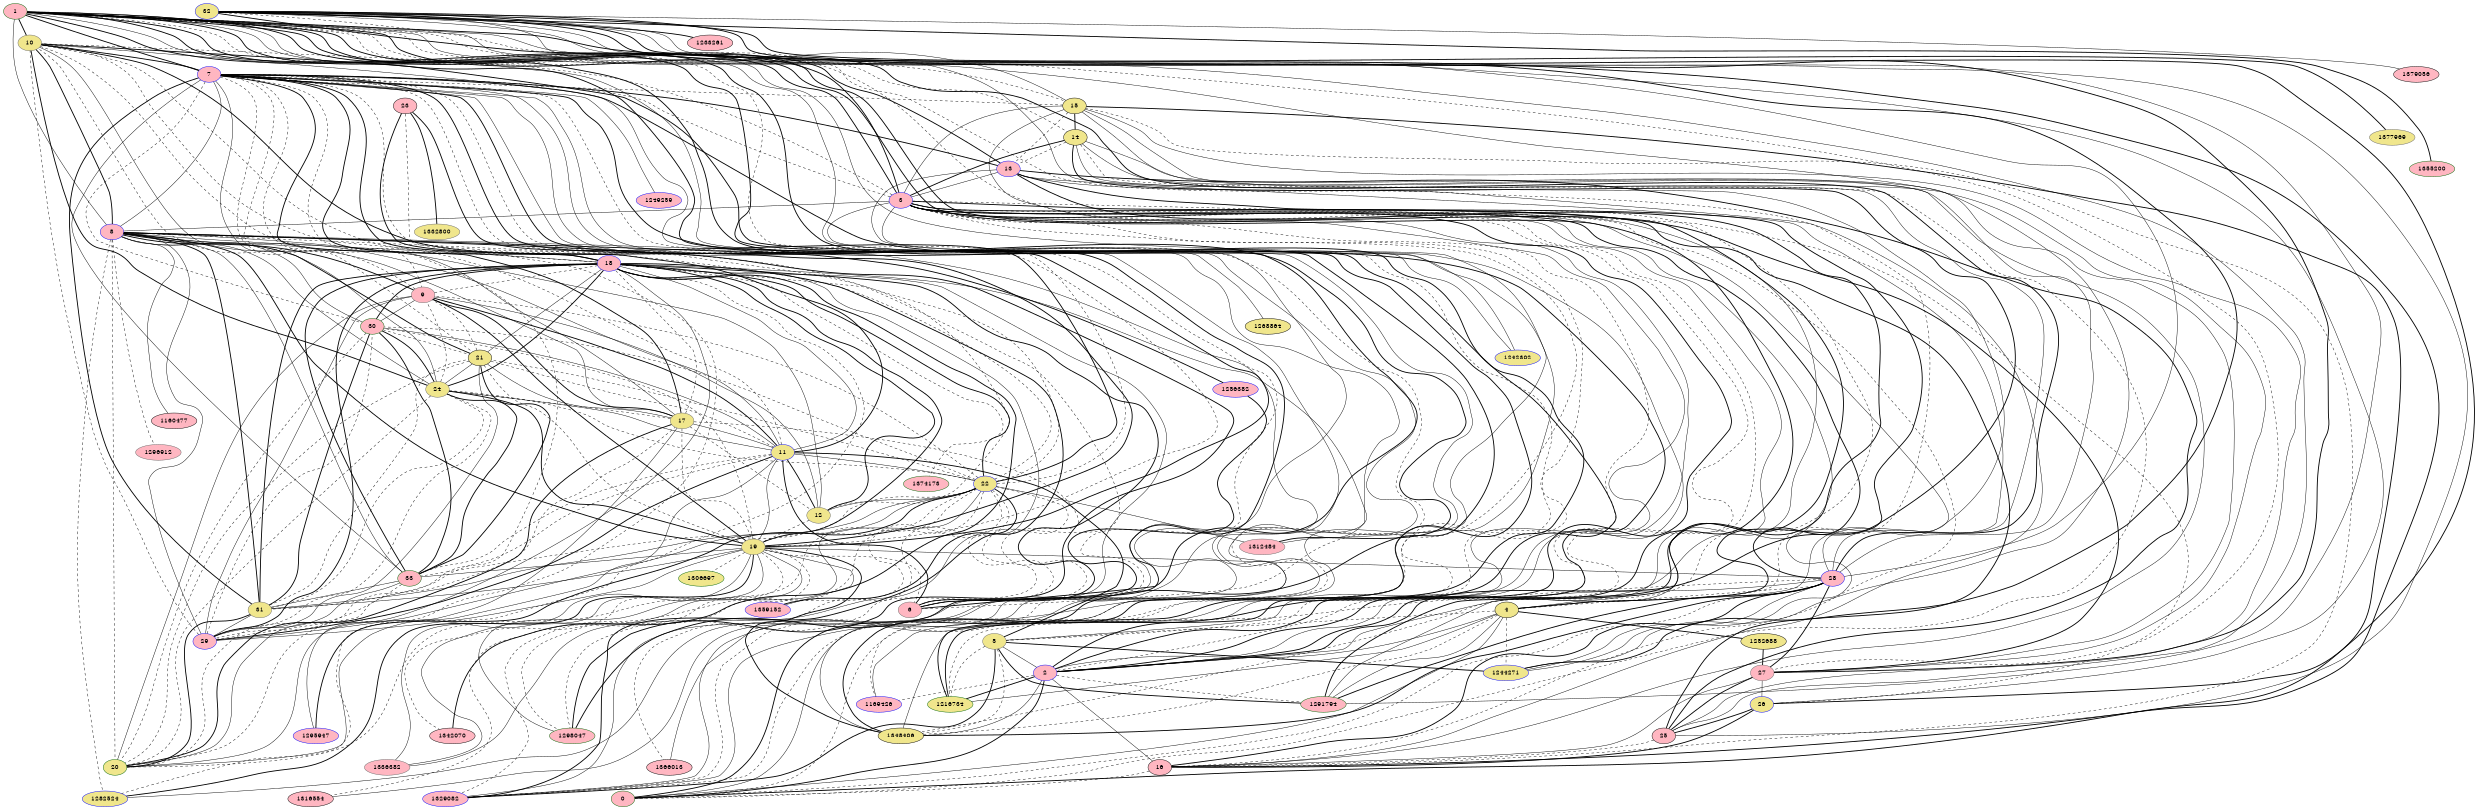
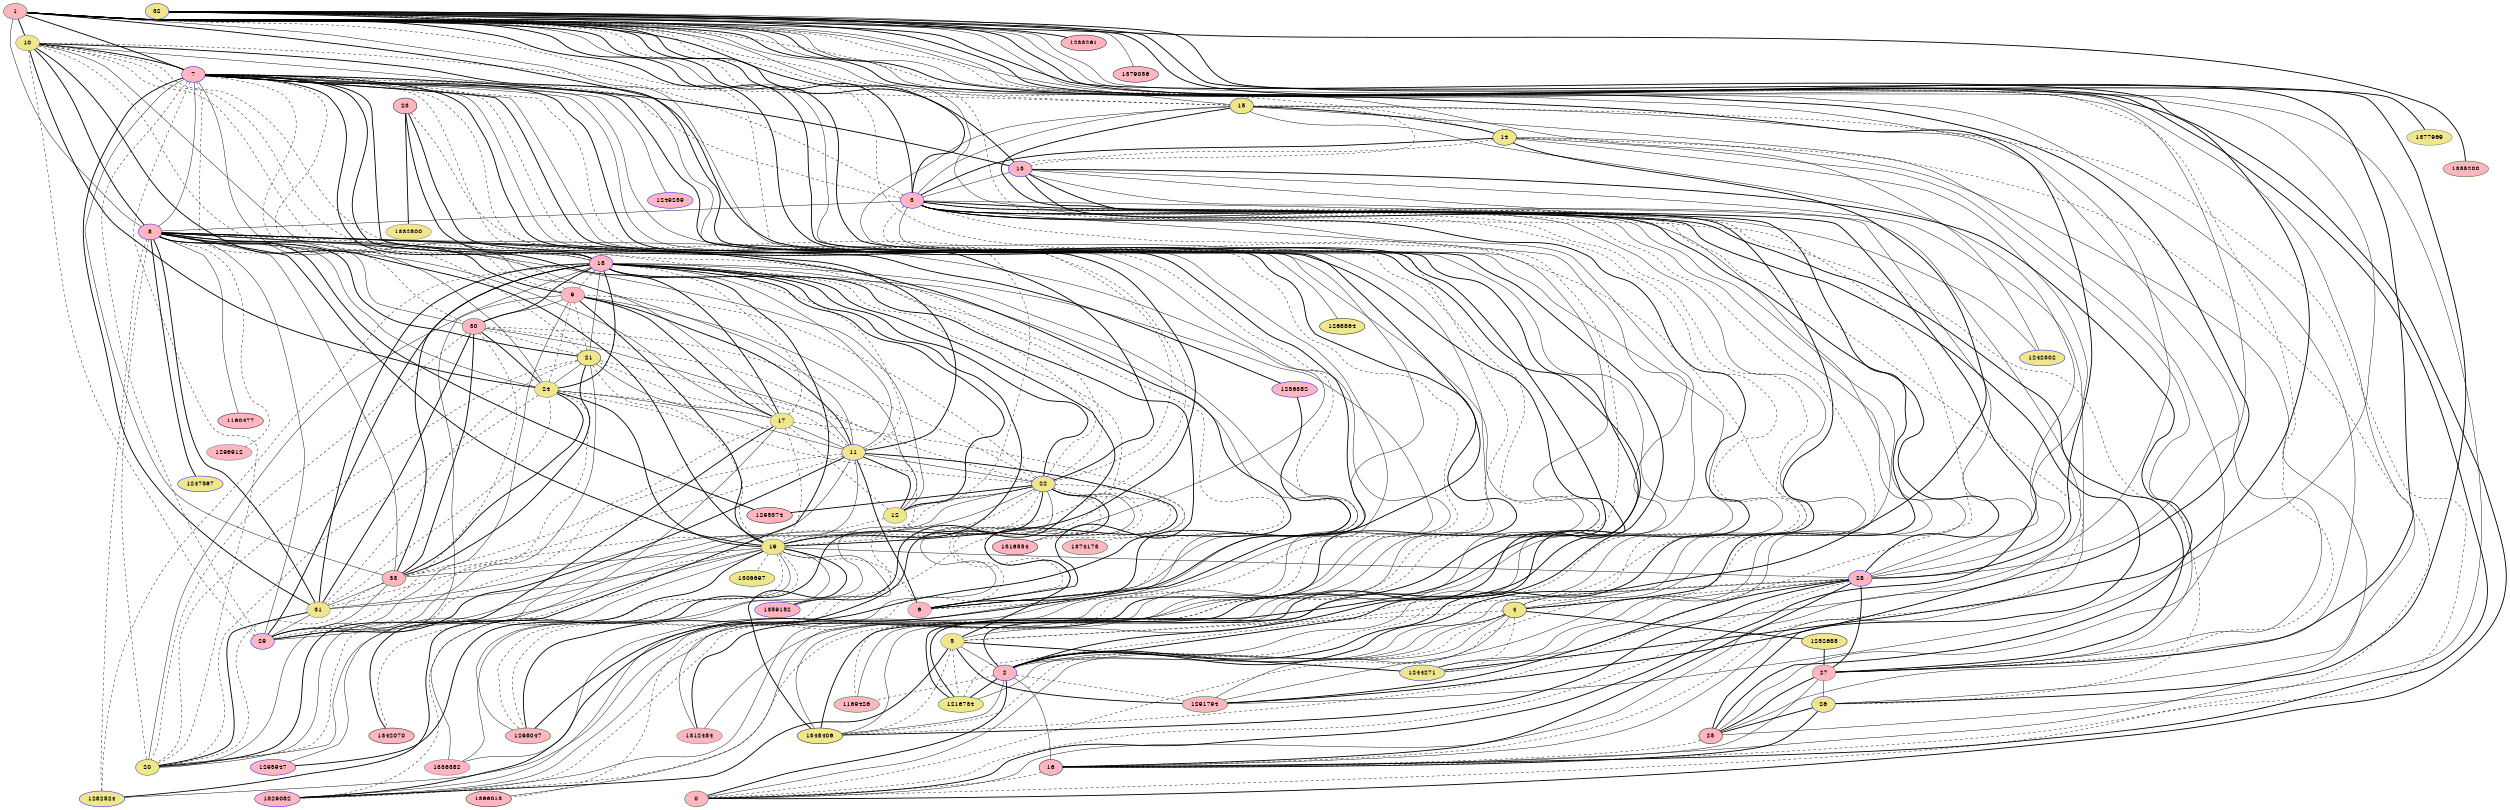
none -> (200, 484)
none -> (770, 515)
(879, 704) -> (857, 704)
